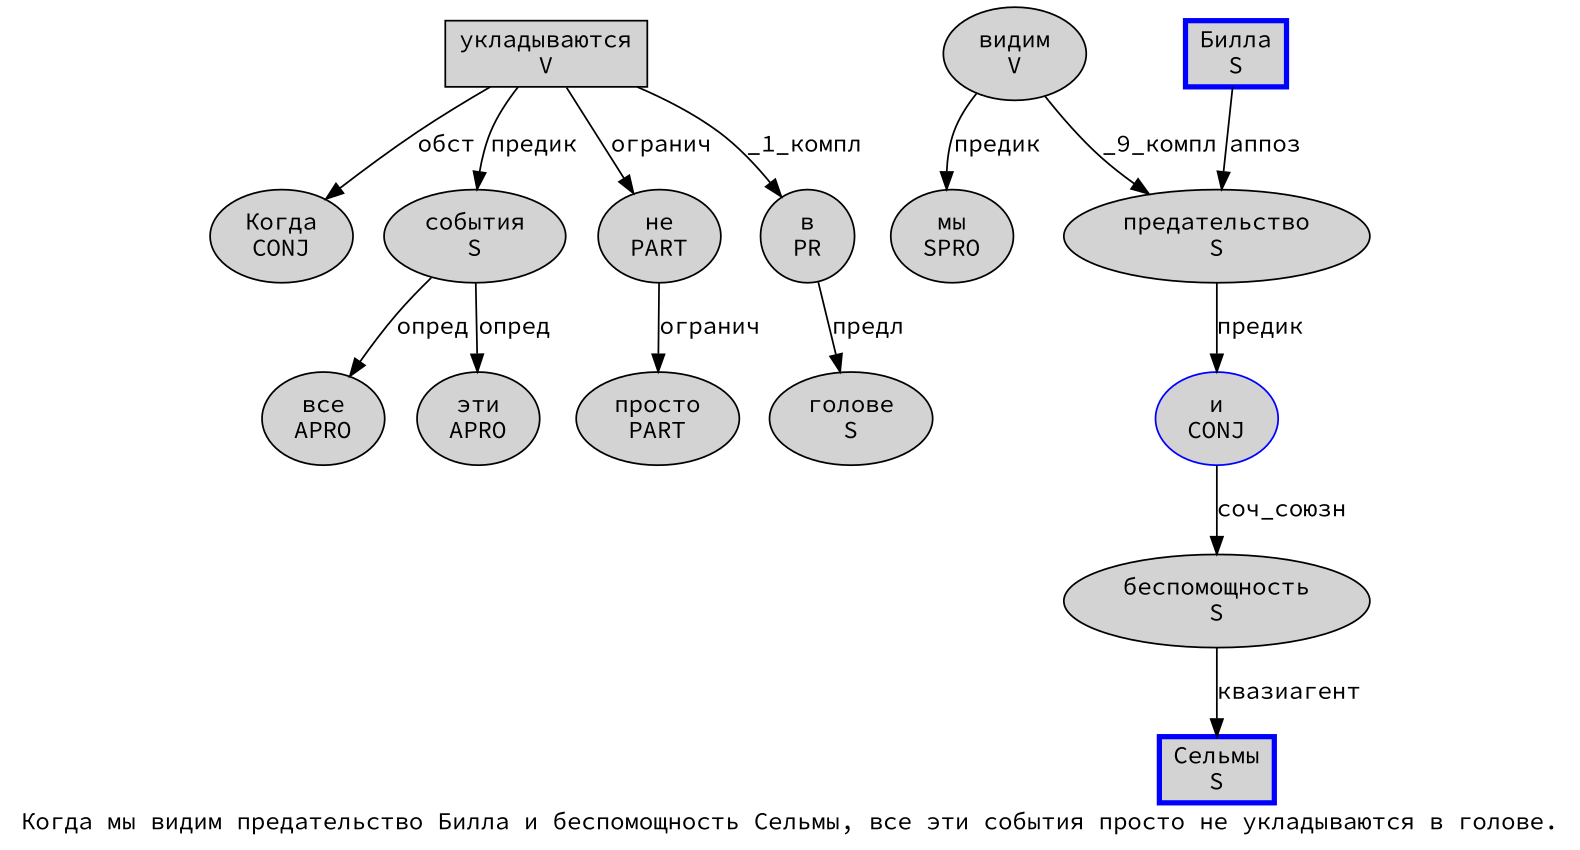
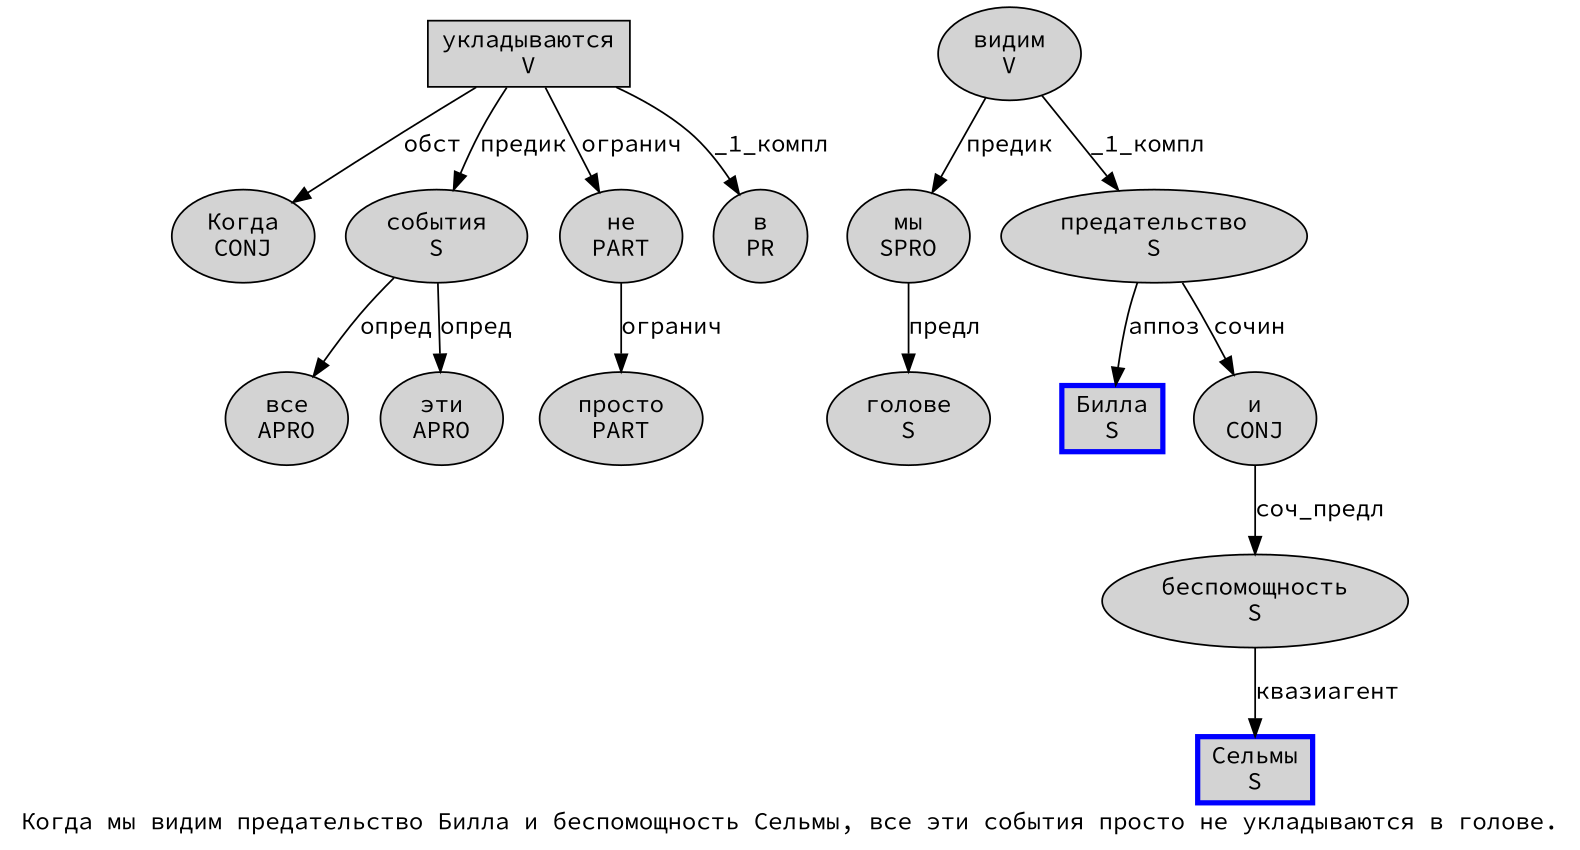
(1228, 129) -> (1126, 325)
(1160, 145) -> (1148, 145)
(827, 318) -> (909, 318)
(1260, 327) -> (1250, 327)
(1217, 419) -> (1255, 419)
(1282, 510) -> (1320, 510)
